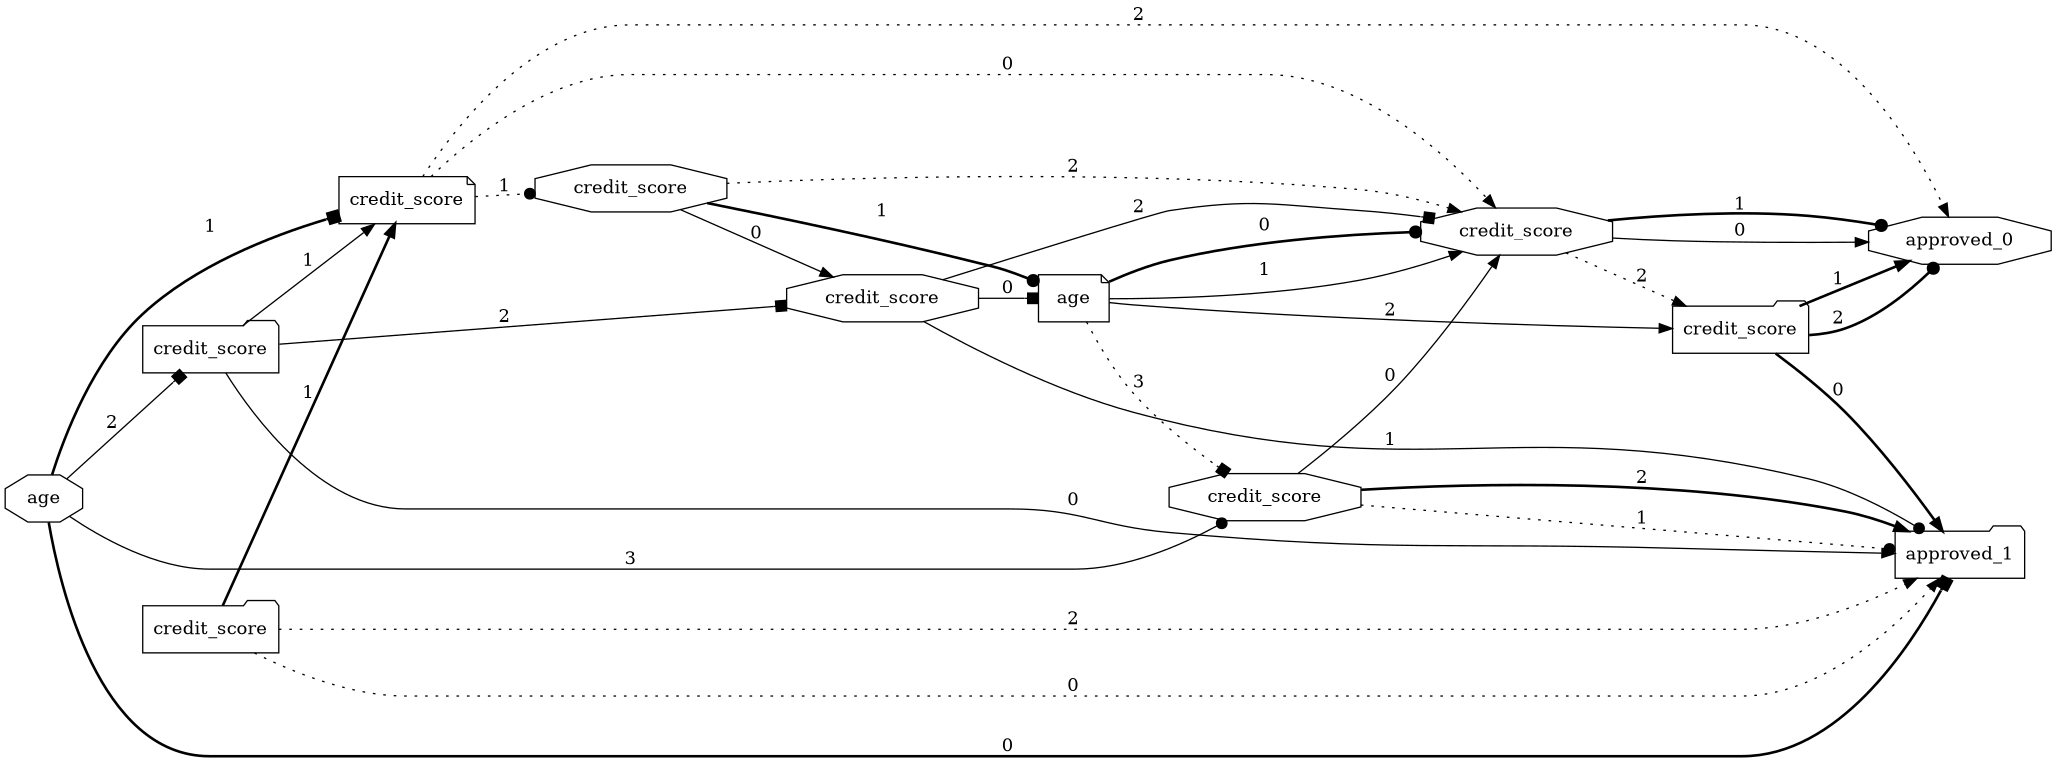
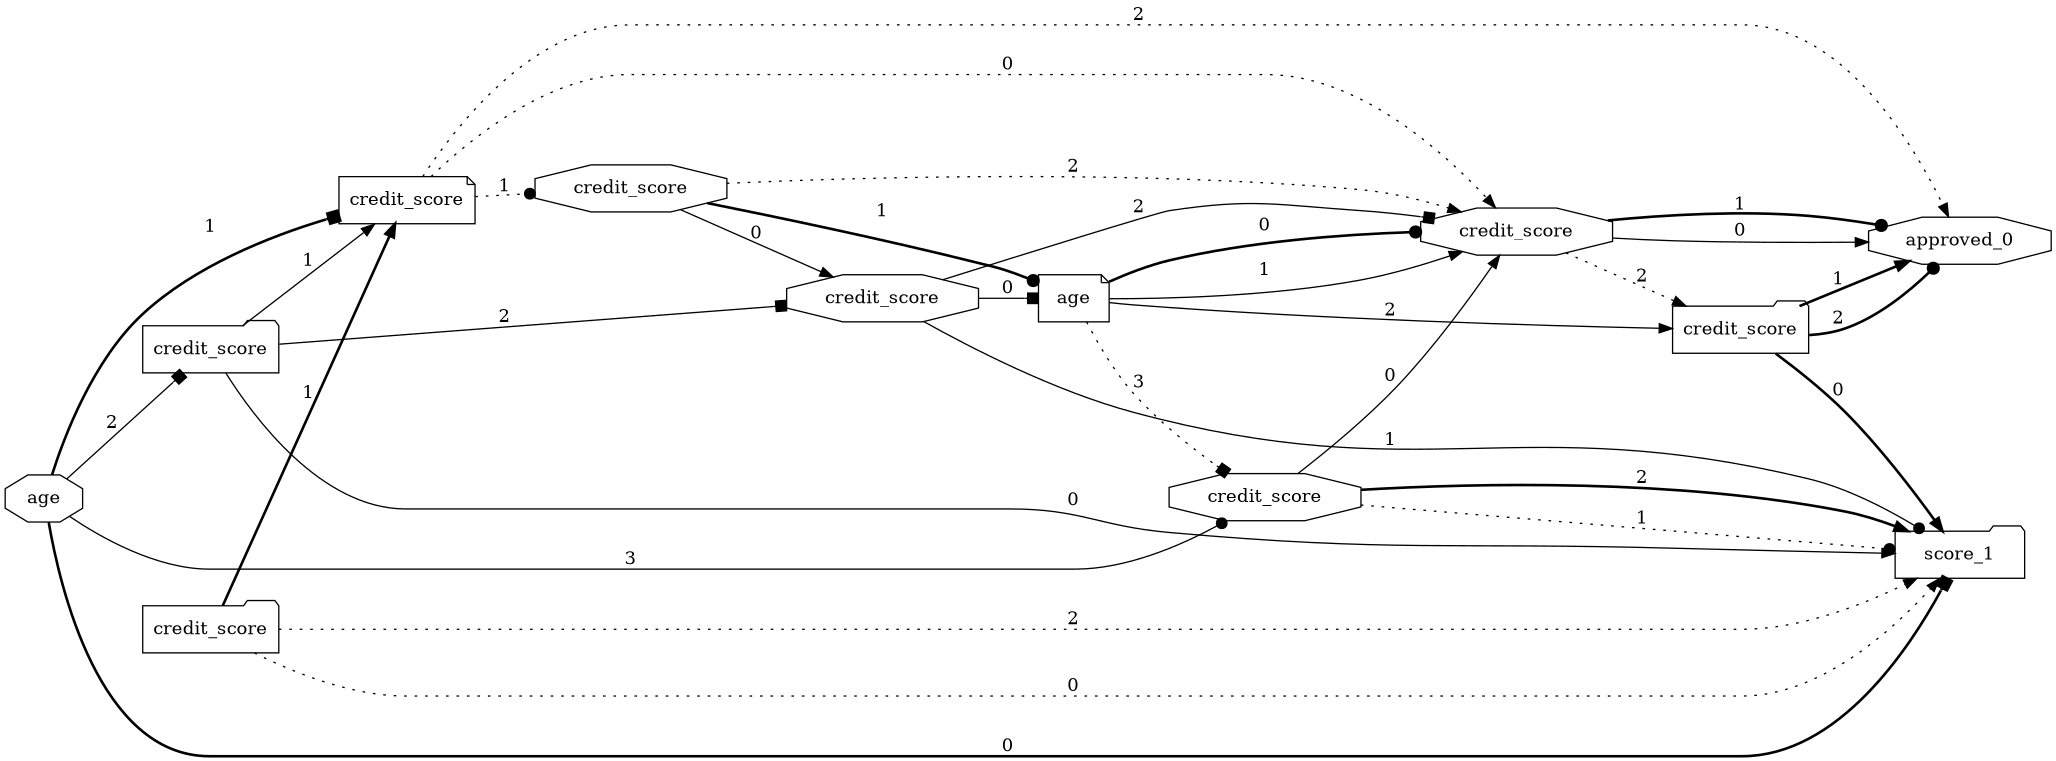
(1960, 555) -> (1960, 555)
